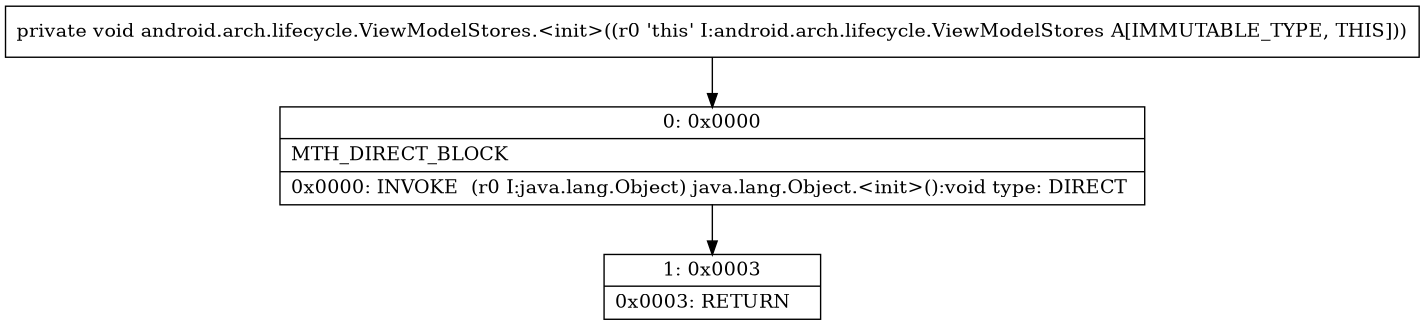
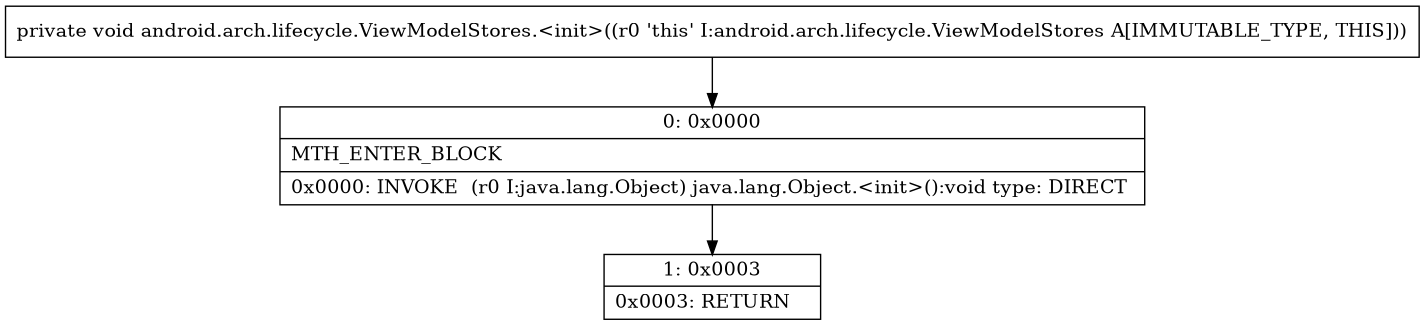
(400, 154) -> (397, 154)
